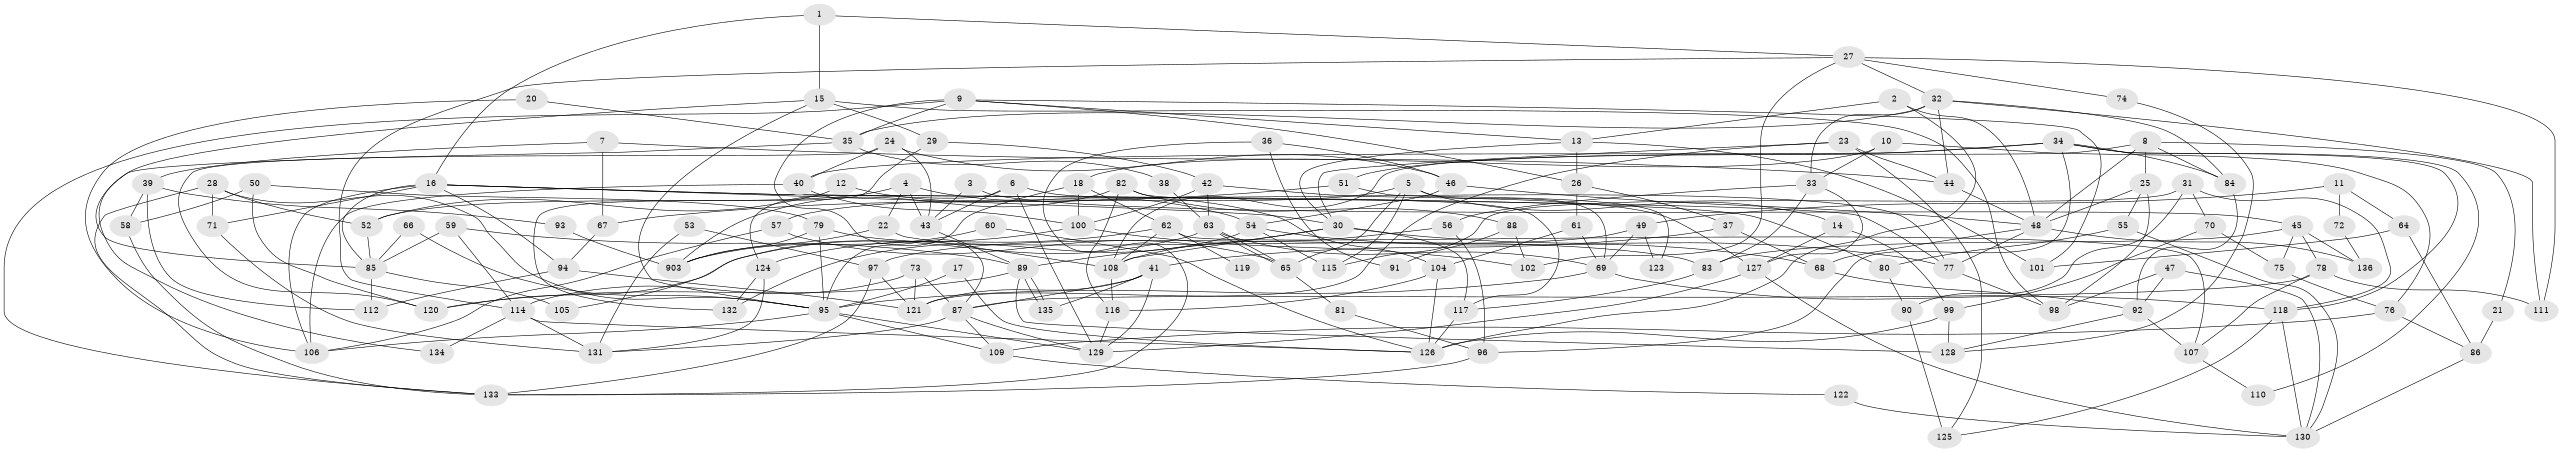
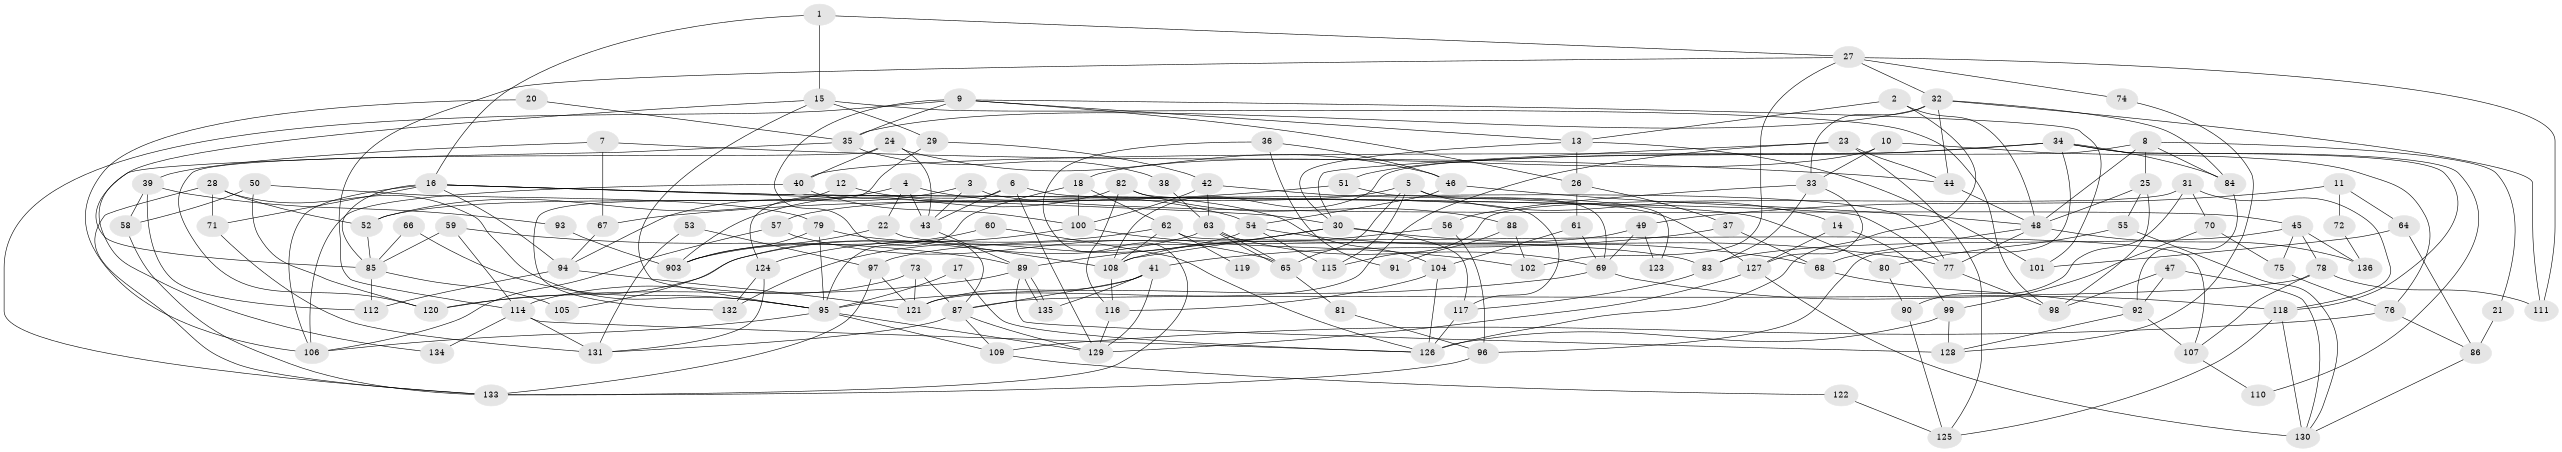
none -> (760, 201)
(2069, 427) -> (1893, 417)
